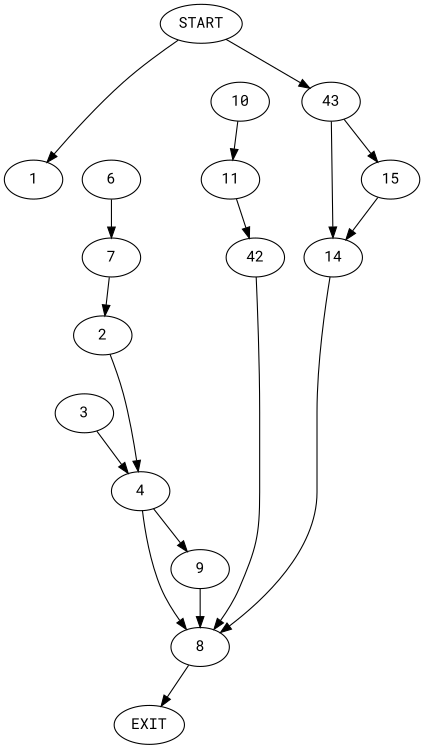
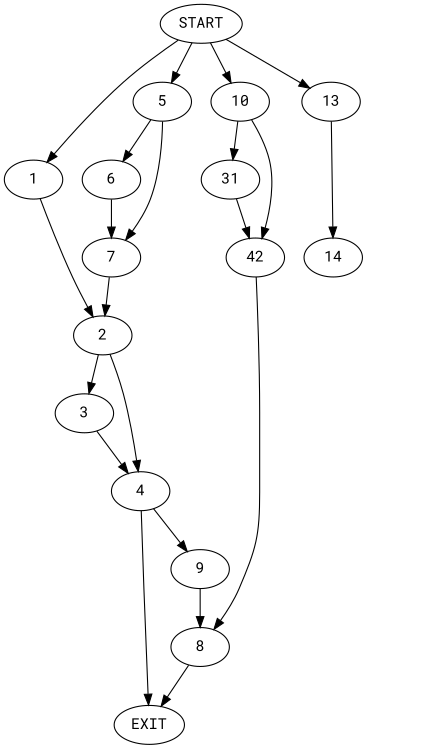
none -> (218, 58)
none -> (162, 102)
(331, 102) -> (331, 102)
none -> (271, 172)
(230, 180) -> (230, 180)
(391, 180) -> none
none -> (62, 254)
none -> (95, 369)
(317, 467) -> none
(154, 568) -> (144, 602)
